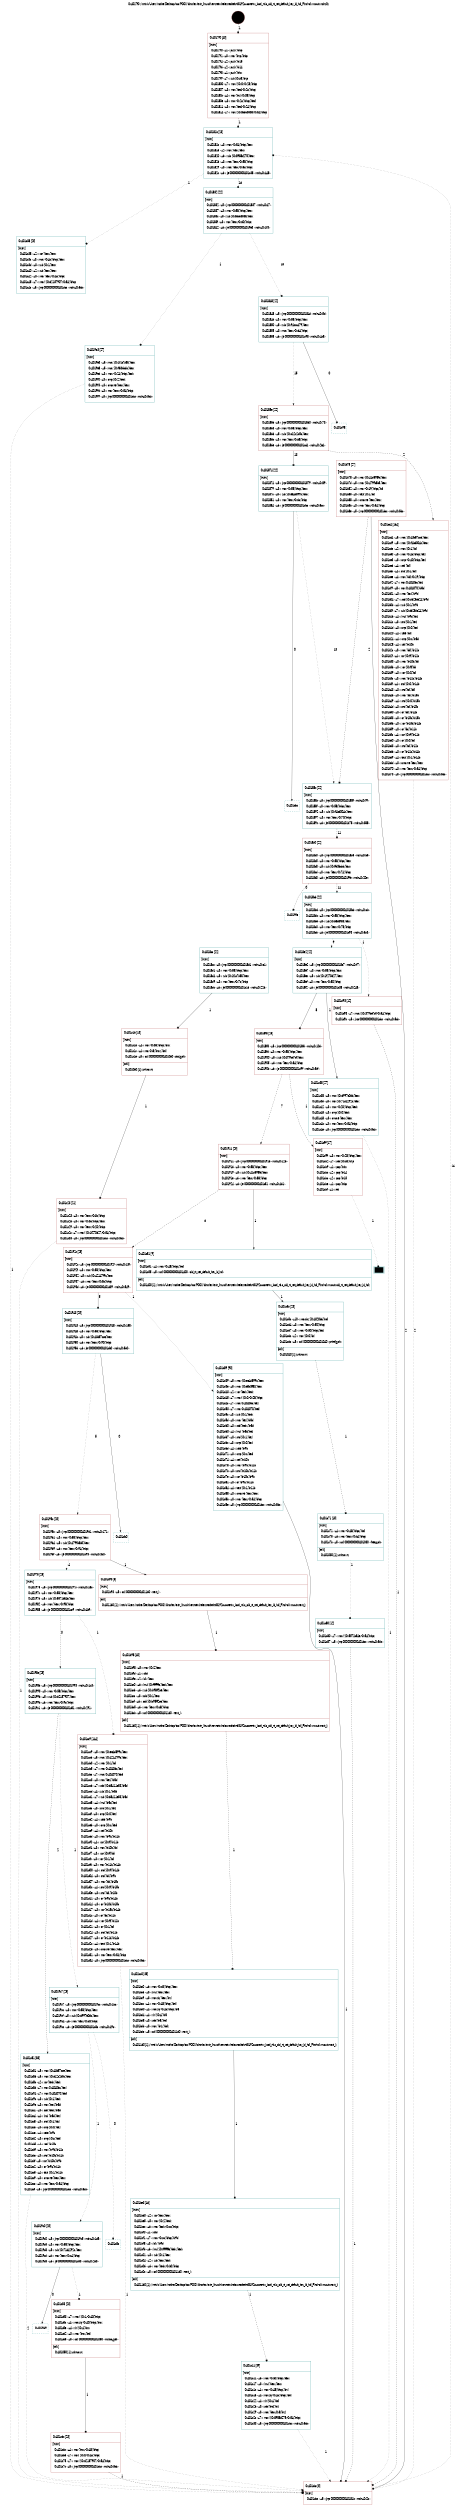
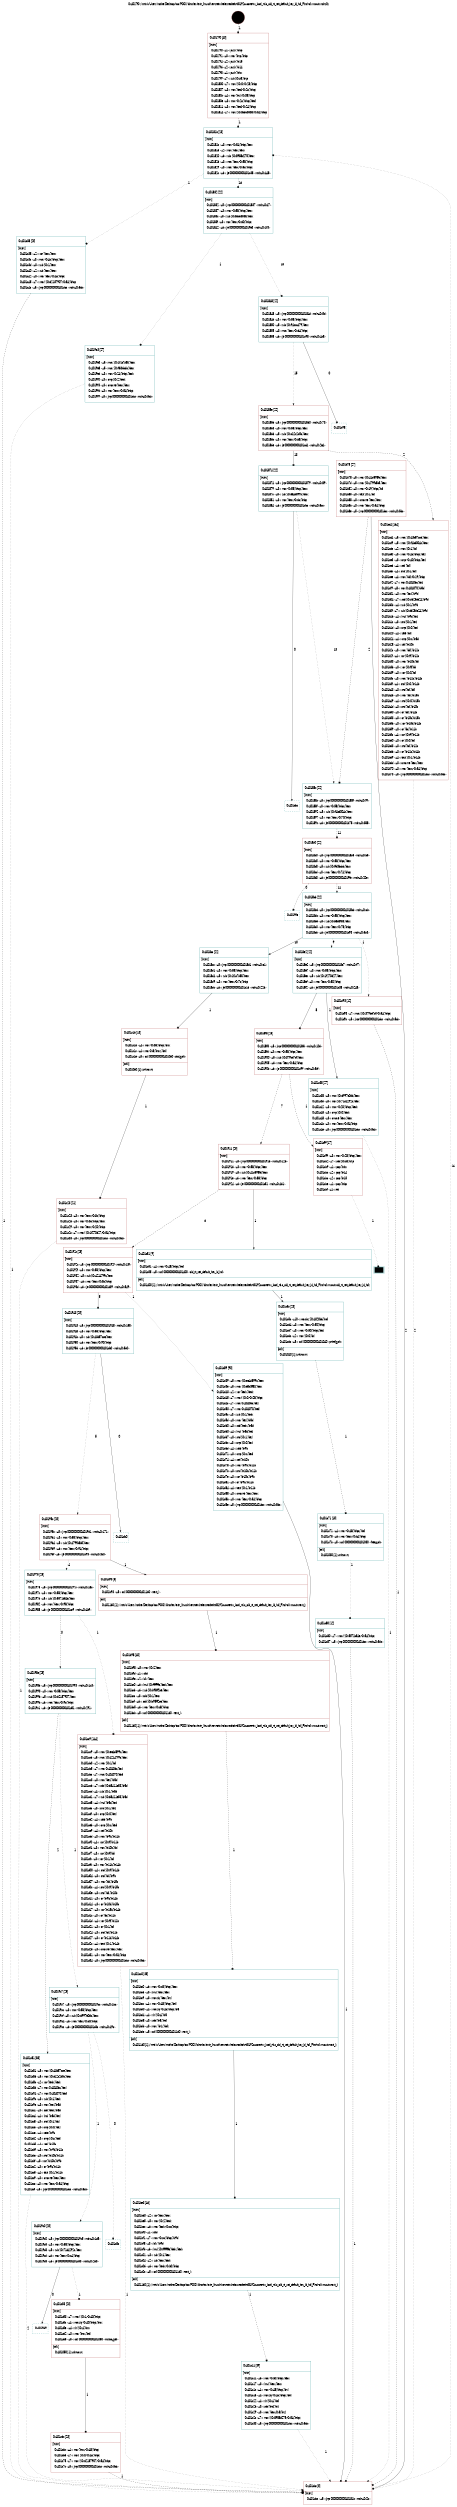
none -> (287, 946)
none -> (3, 1528)
